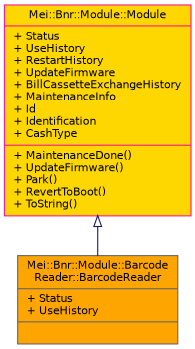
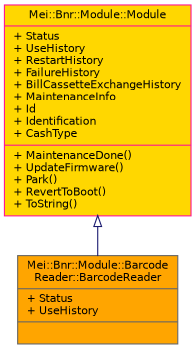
(65, 73) -> (57, 73)
